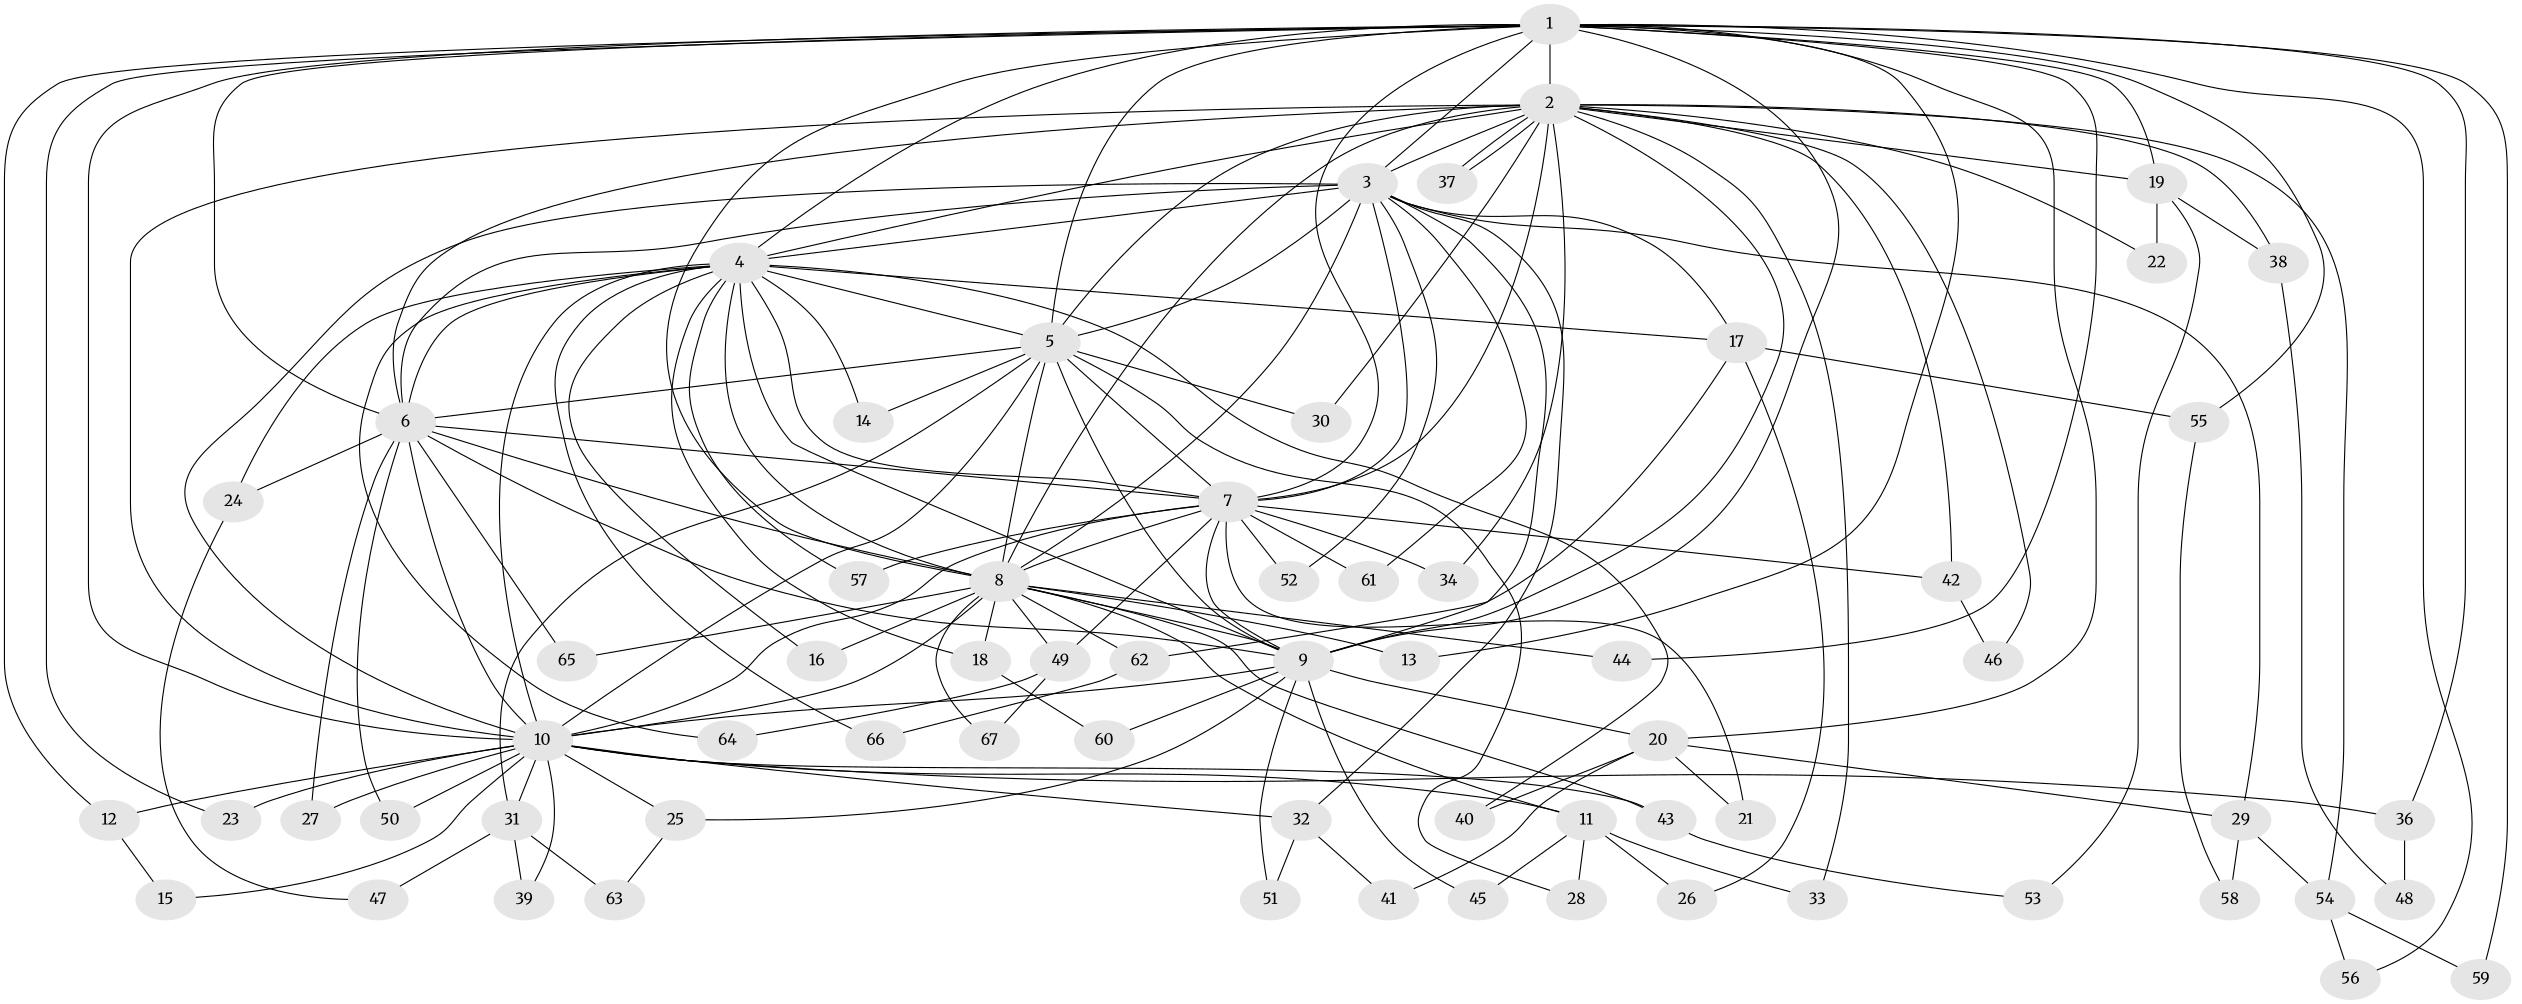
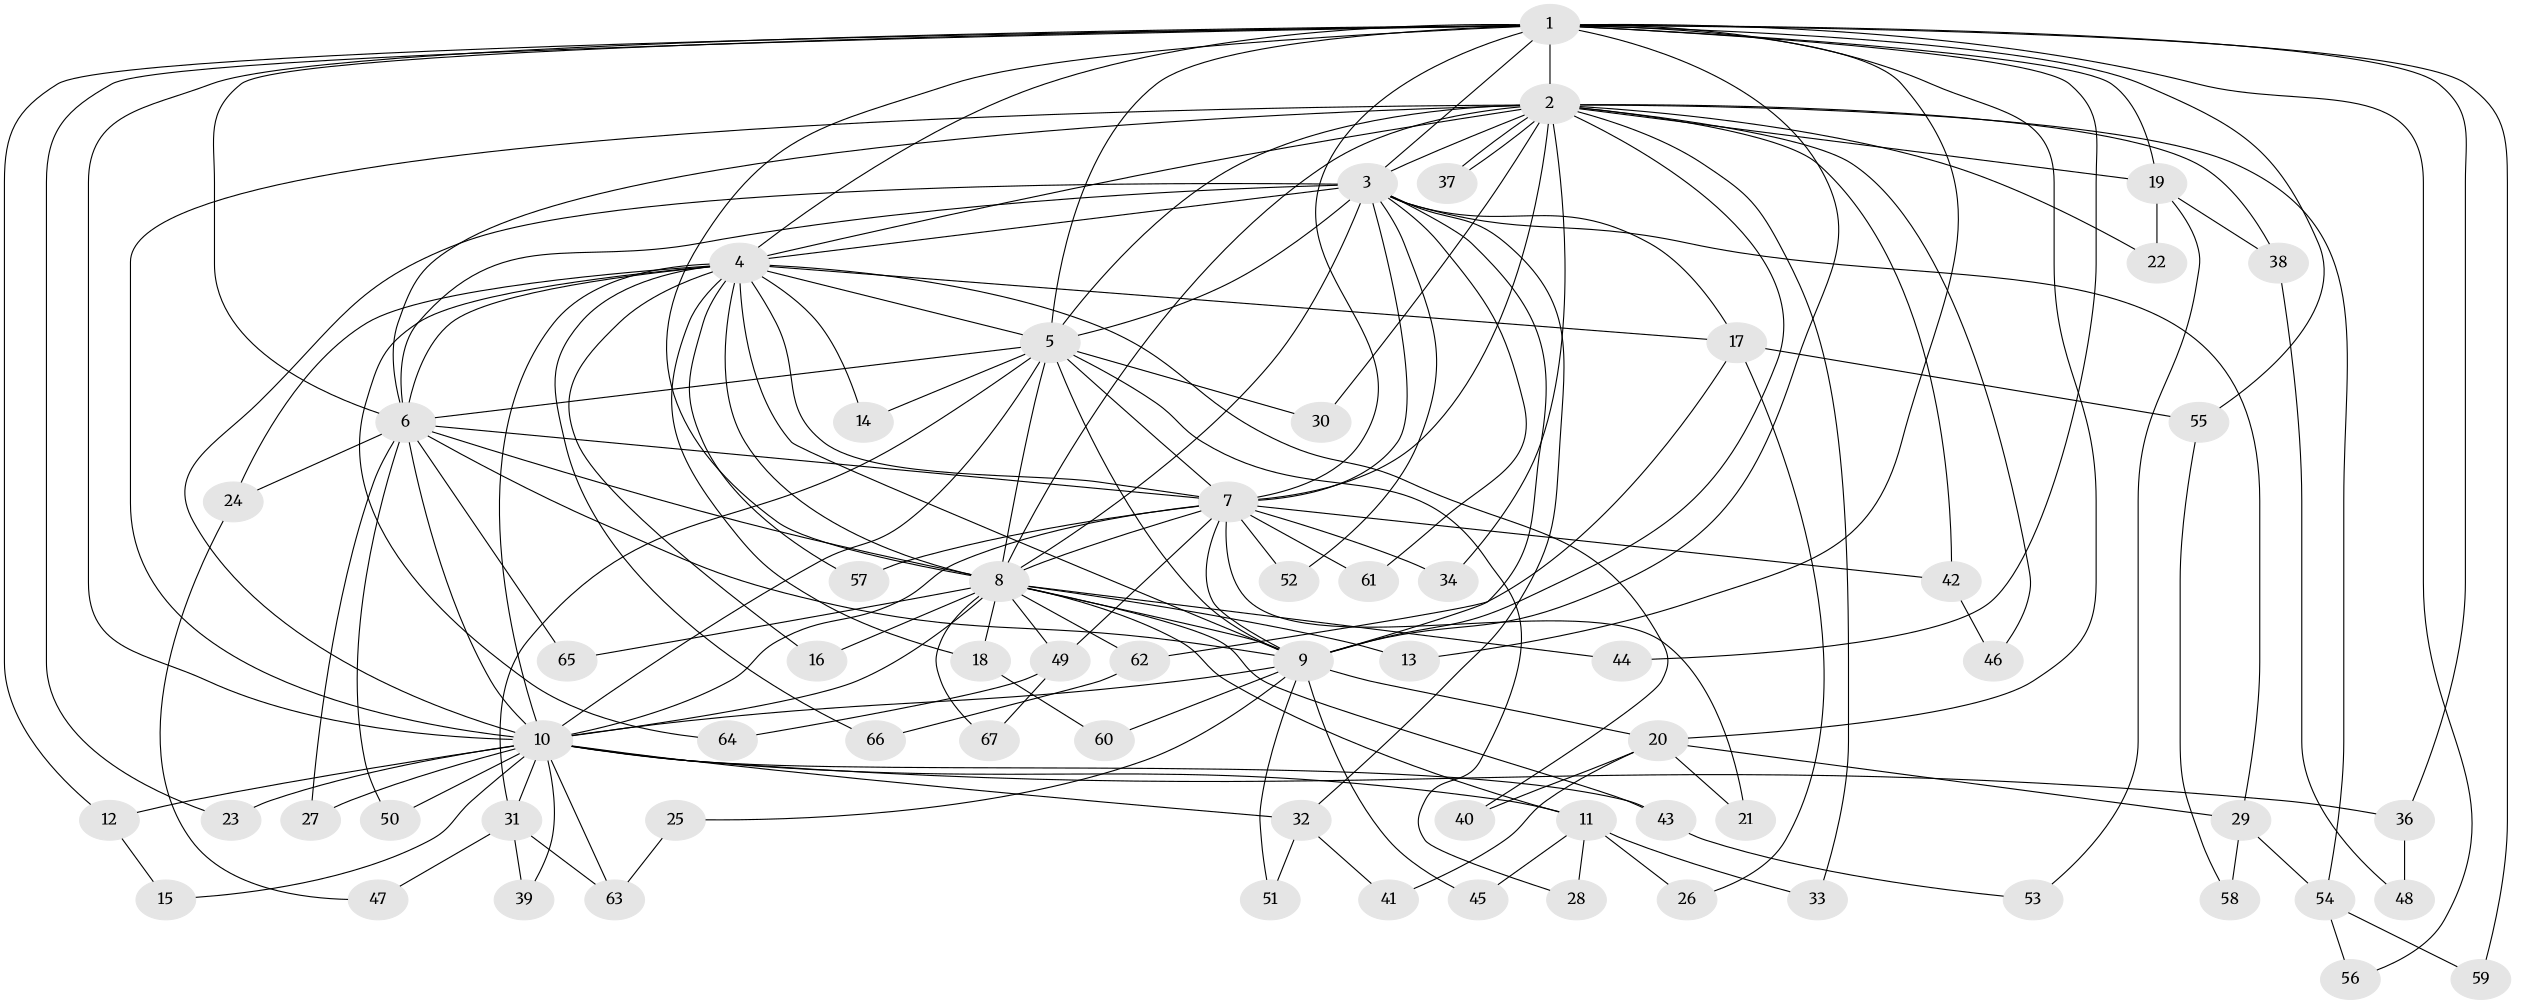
(609, 781) -> (579, 820)
